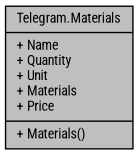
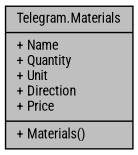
(47, 91) -> (46, 91)
